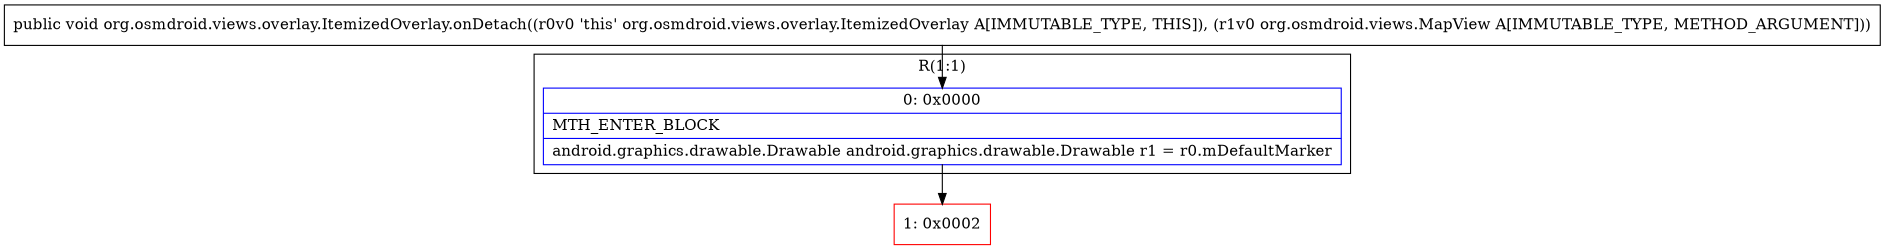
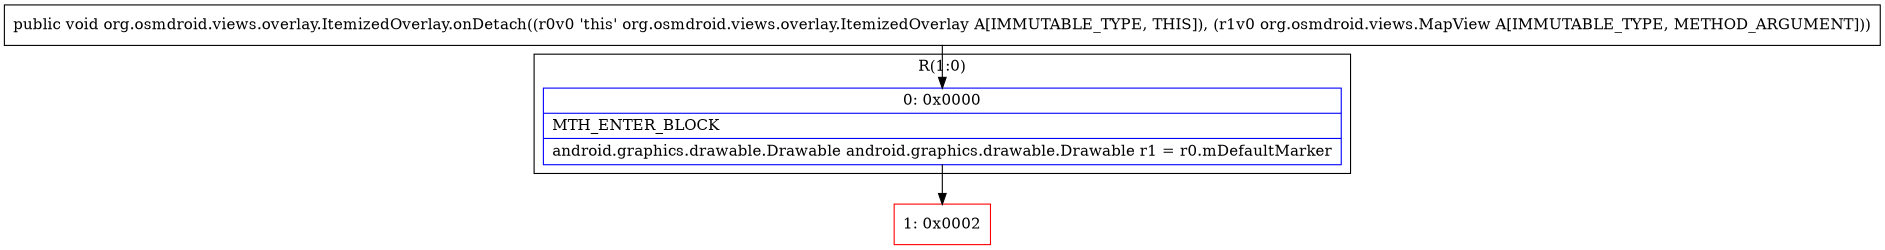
(942, 67) -> (942, 67)
